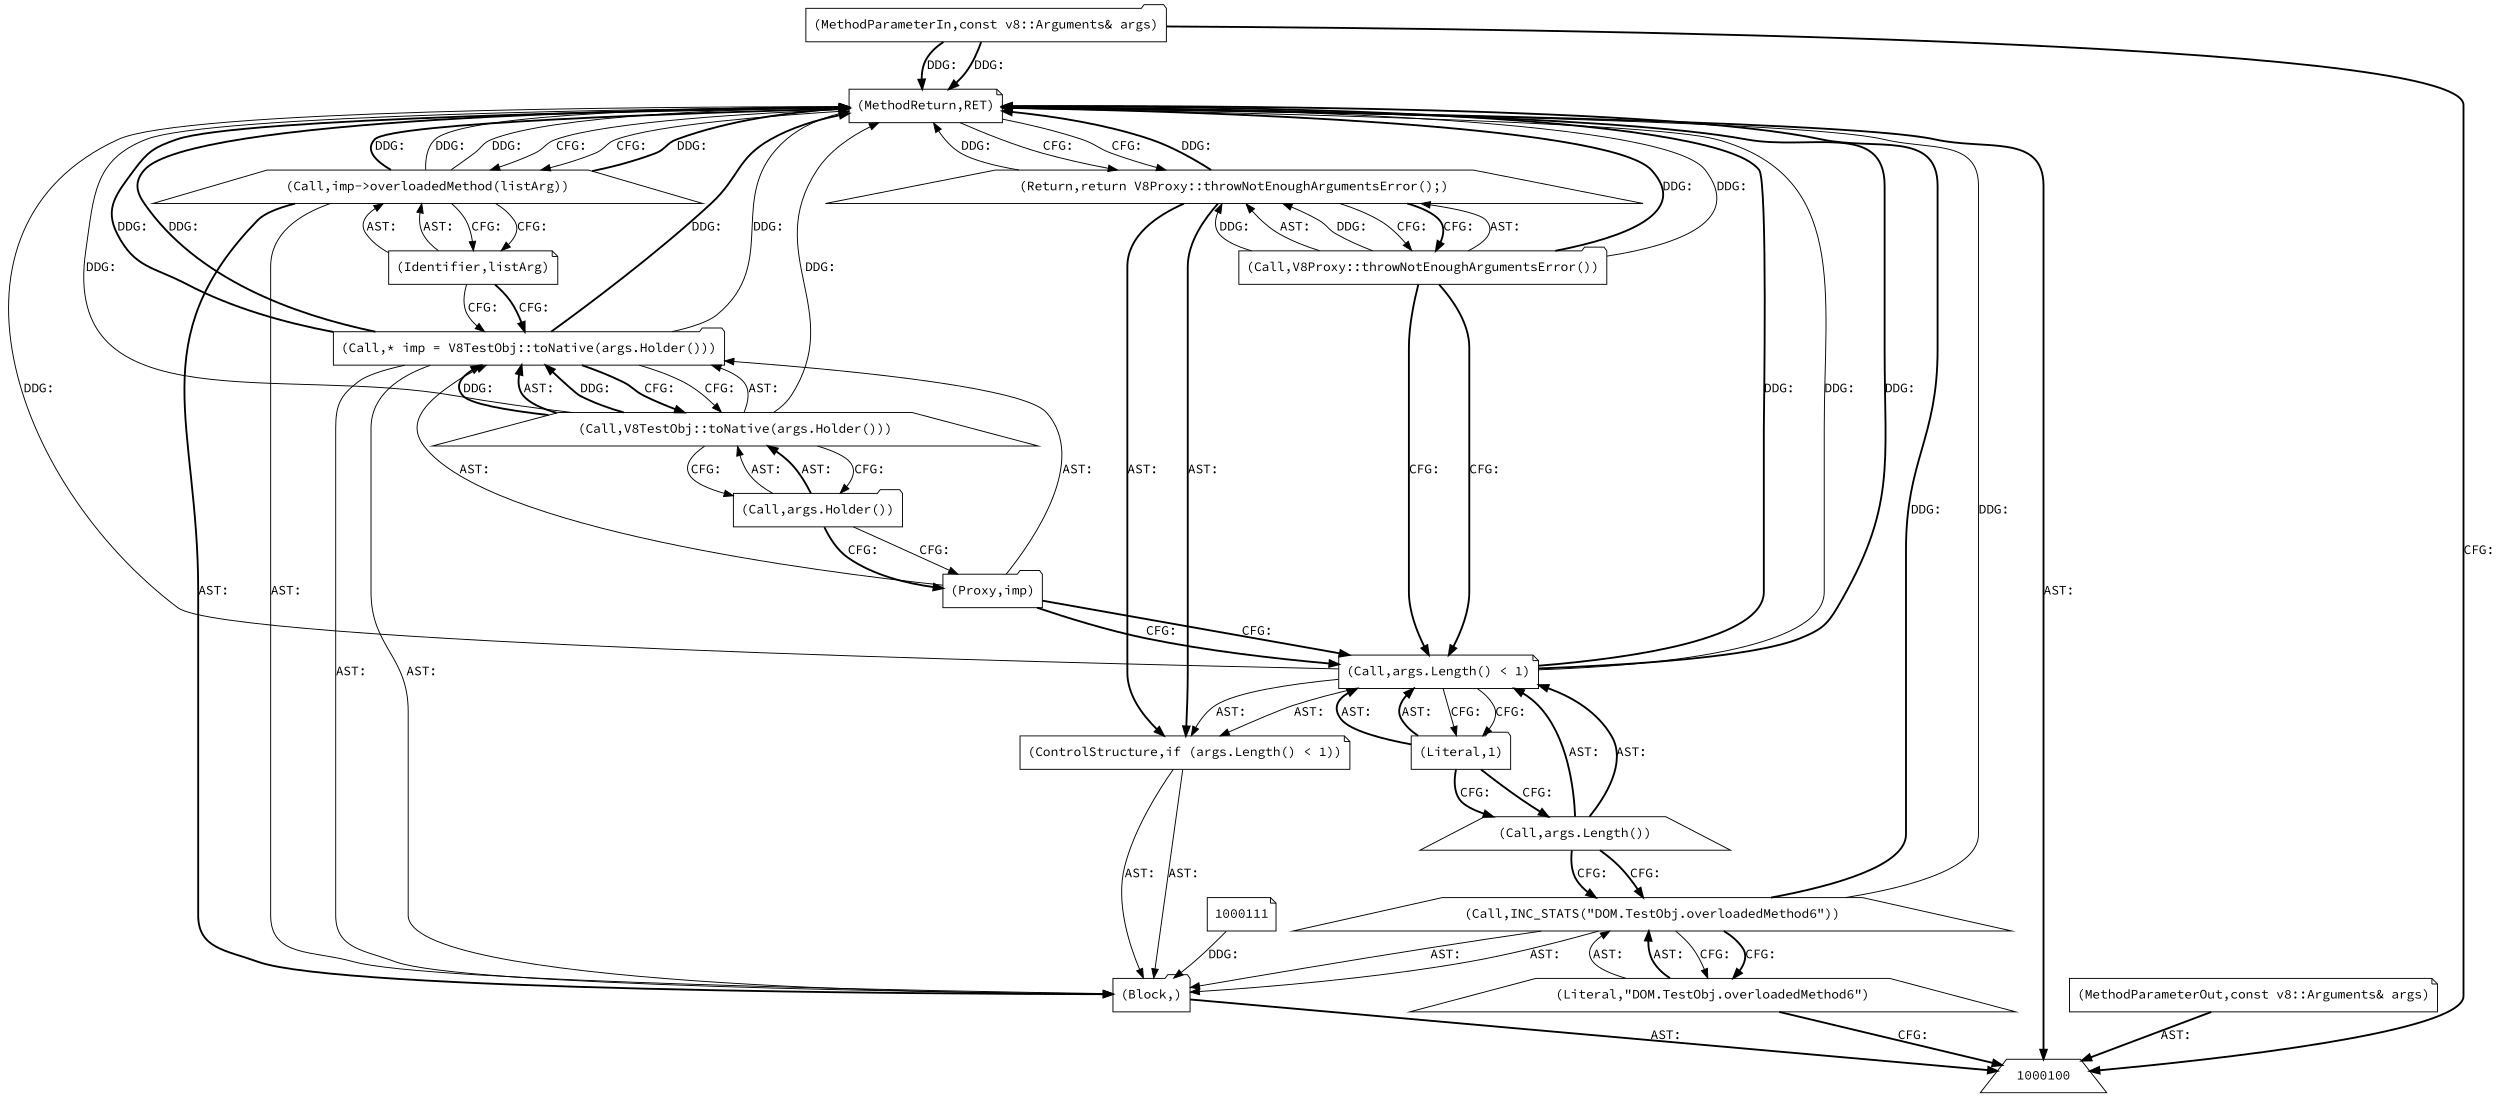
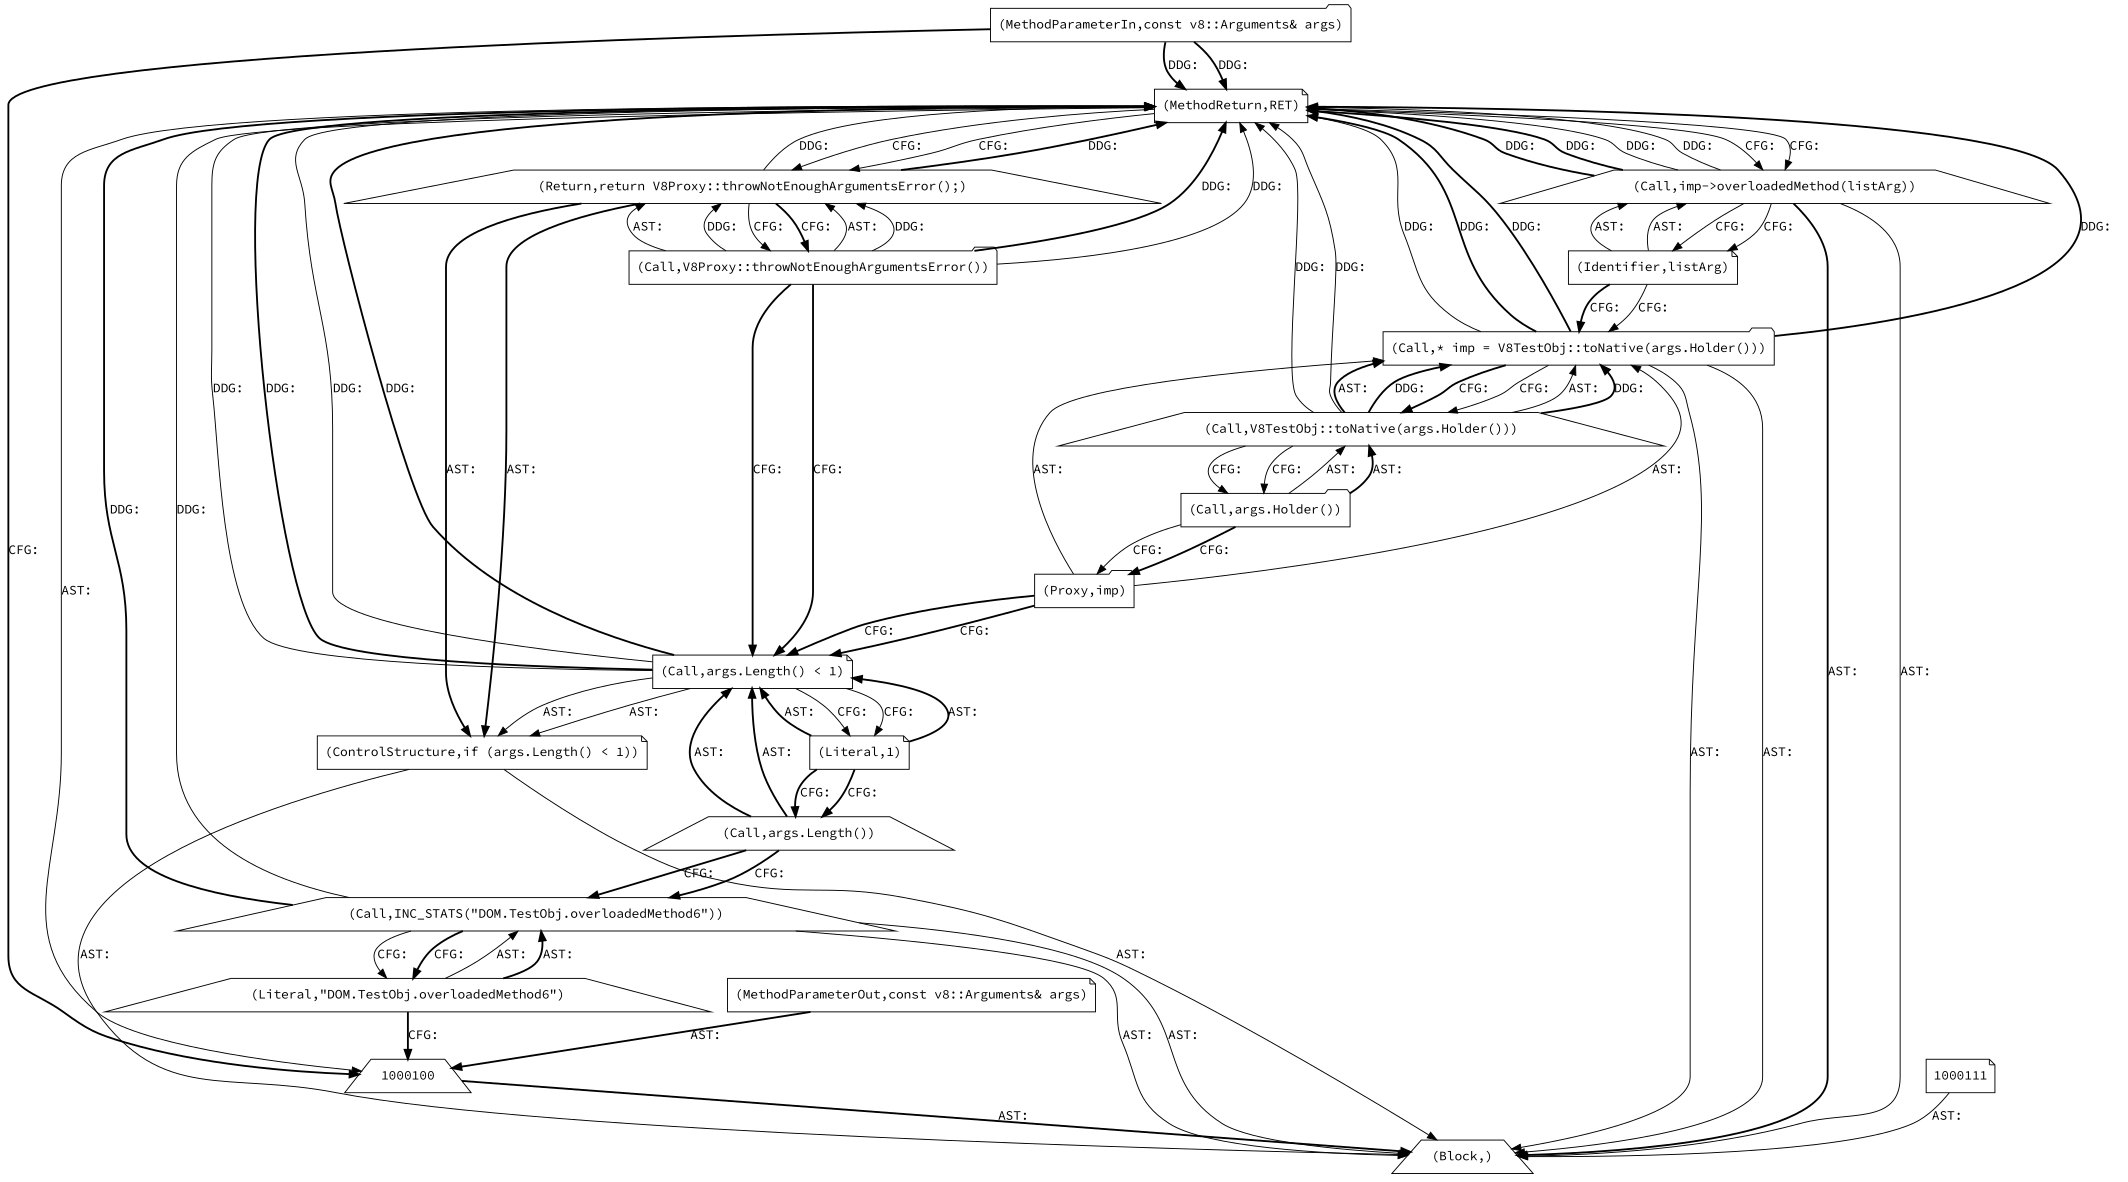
(1966, 143) -> (62, 181)
(1461, 753) -> (859, 753)
(1228, 955) -> (1951, 1116)
(1152, 995) -> (1463, 1157)
(1589, 1035) -> (932, 1116)
